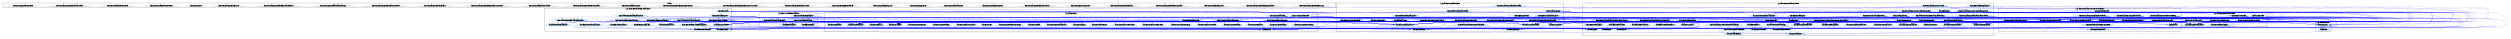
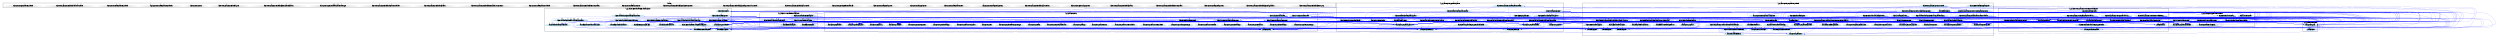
(2050, 20) -> (2044, 20)
